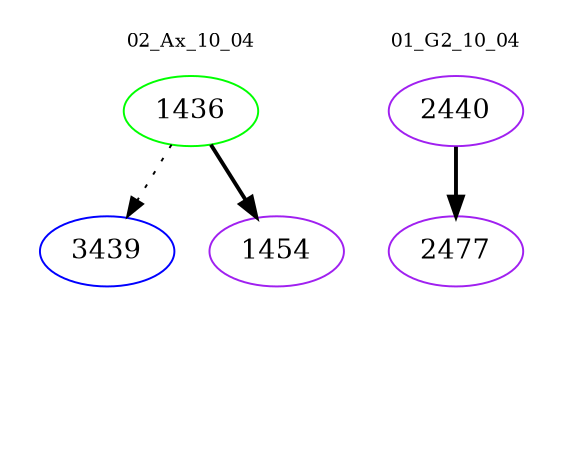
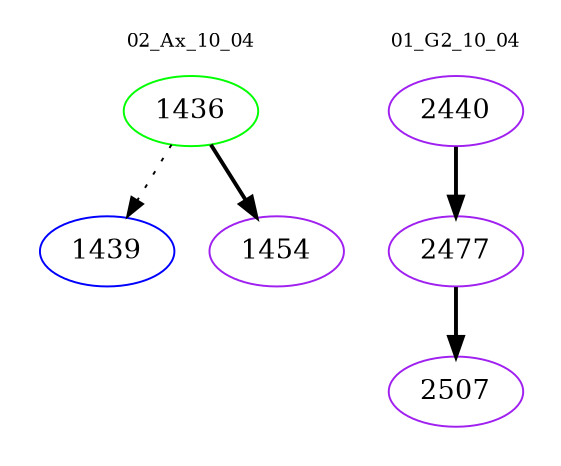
(107, 251) -> (107, 251)
none -> (456, 392)
